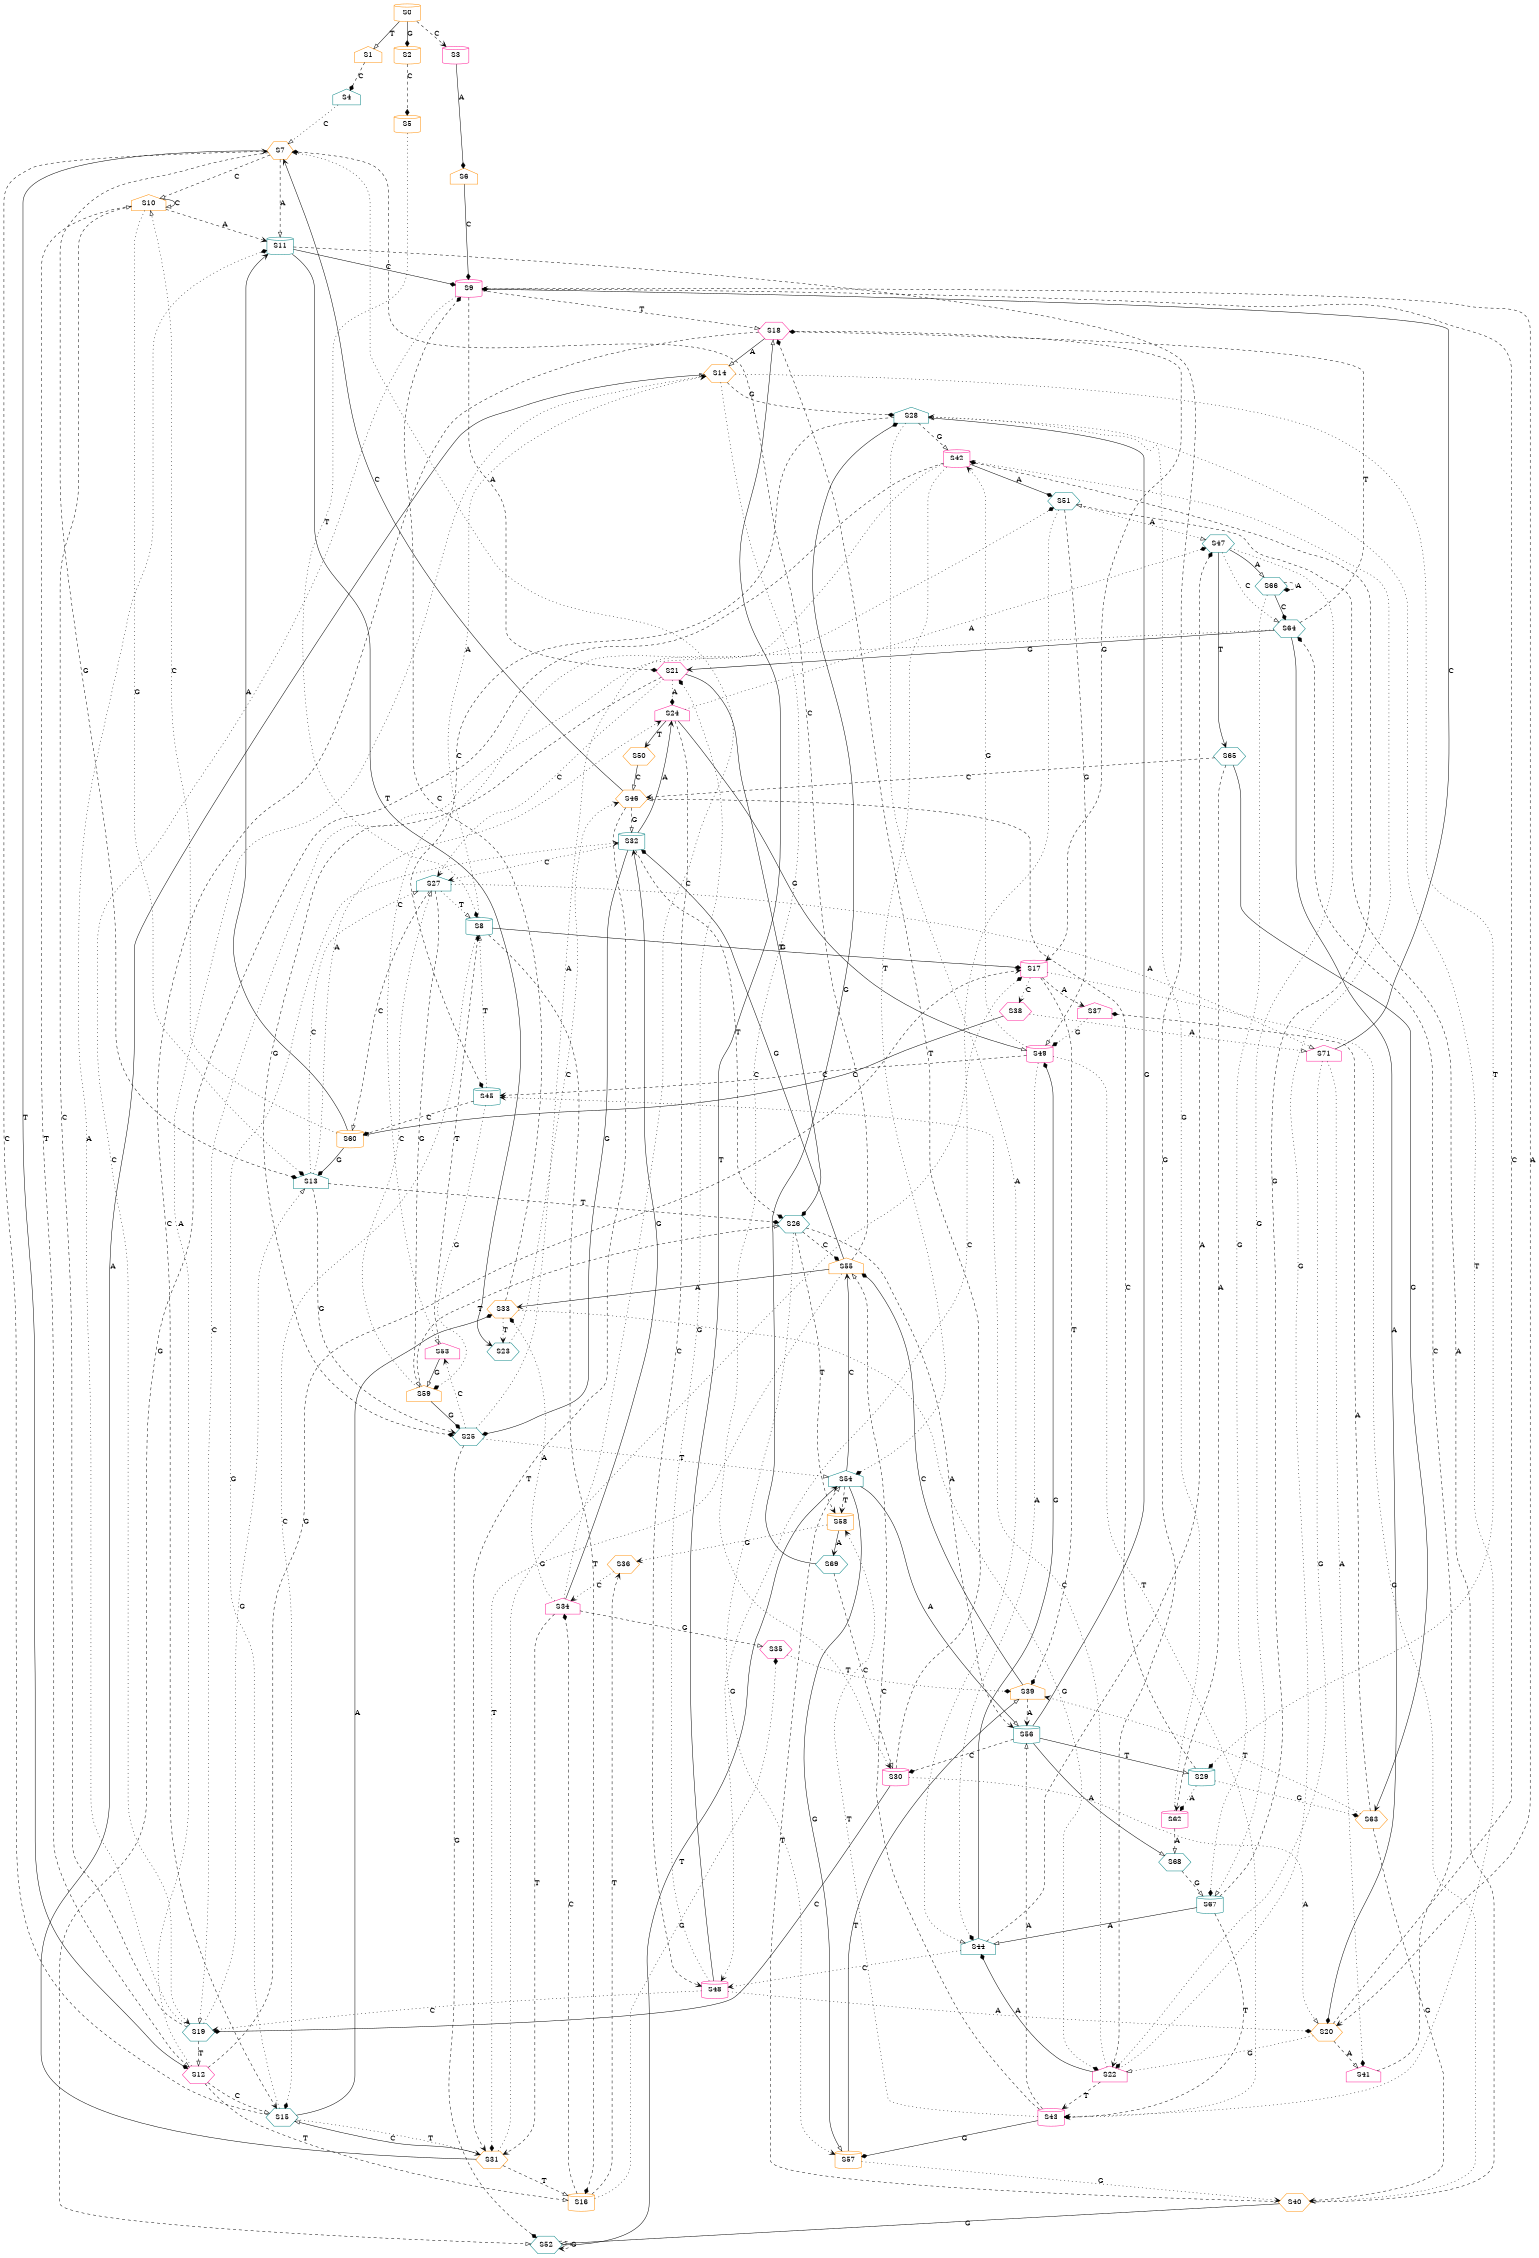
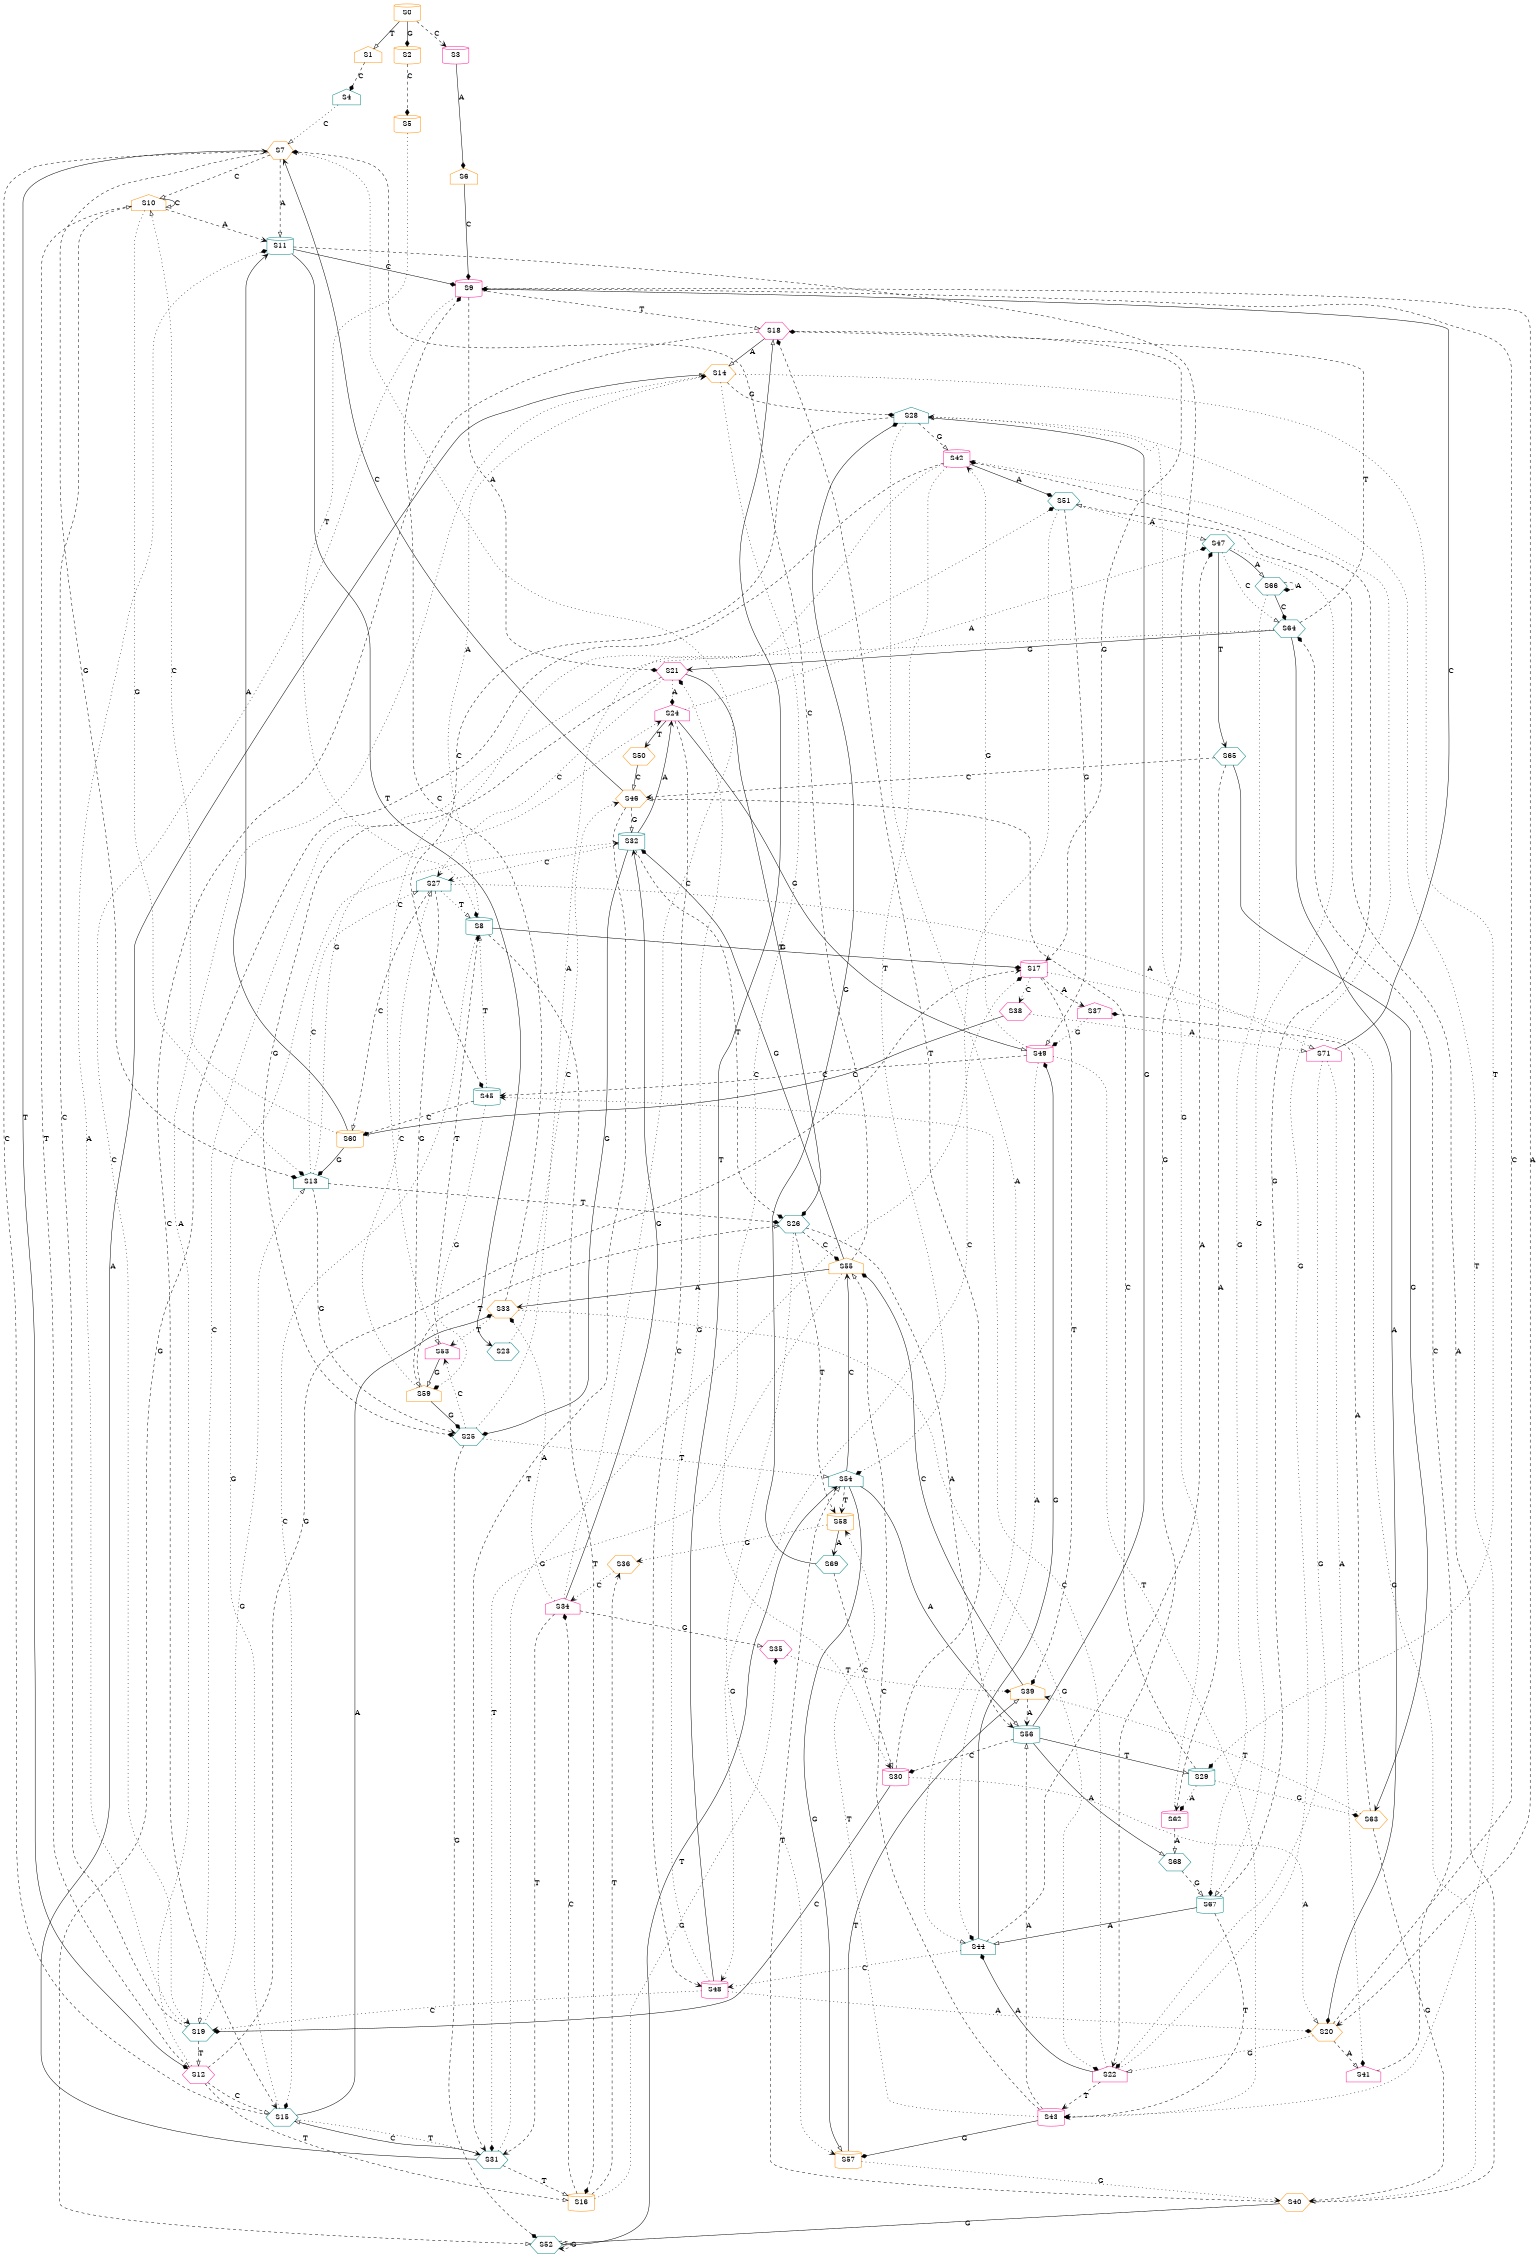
(337, 948) -> (337, 948)
(503, 1328) -> (474, 1330)
(492, 2160) -> (492, 2160)
